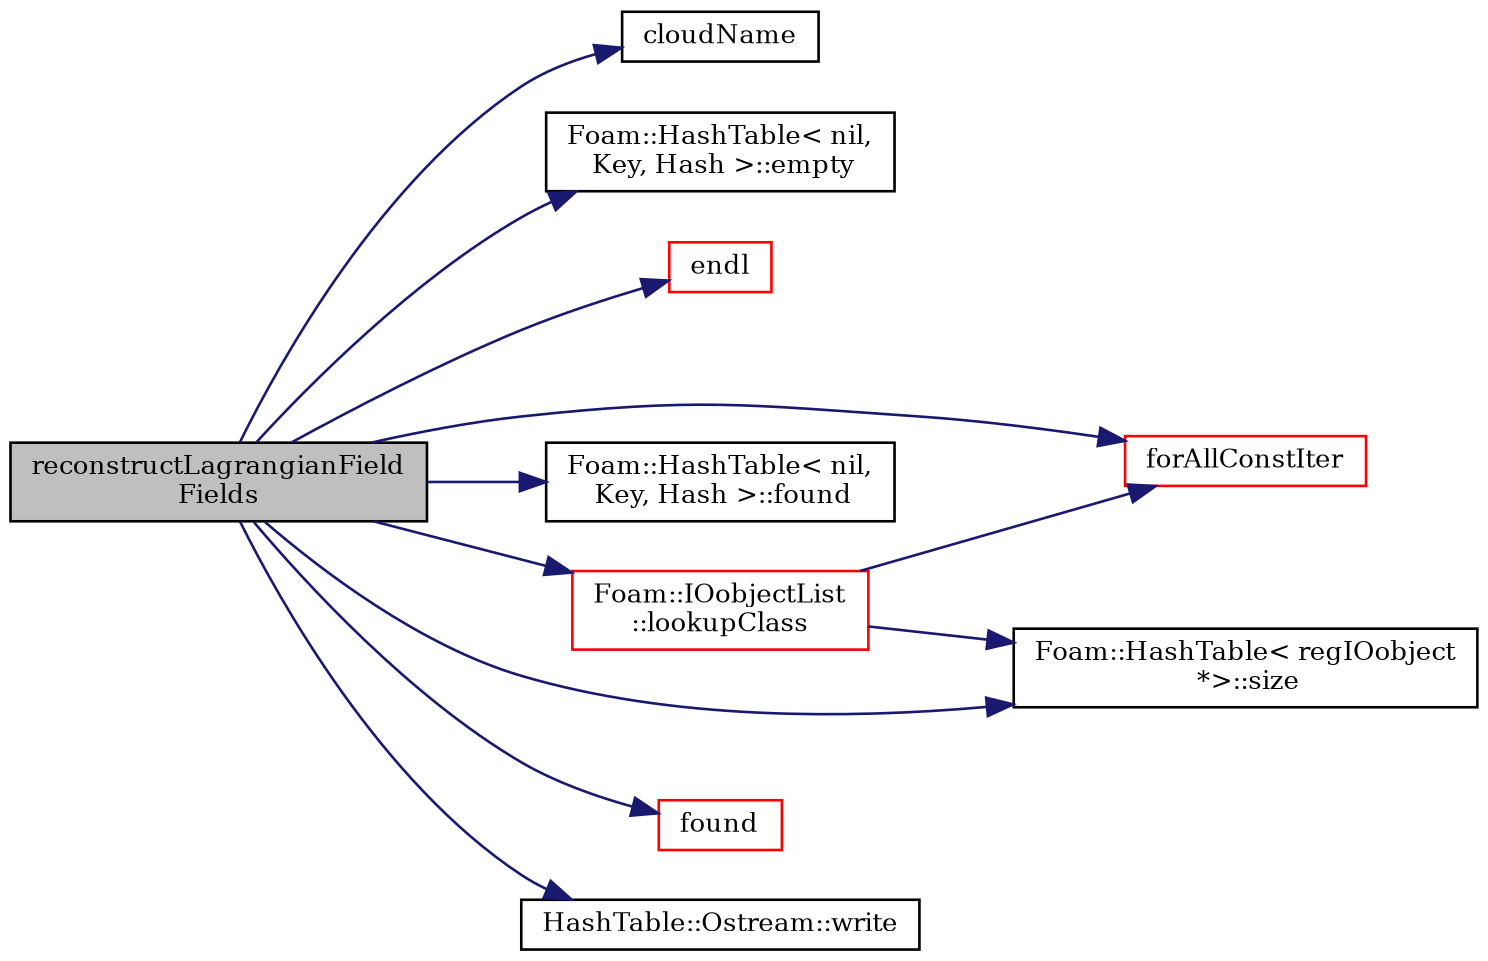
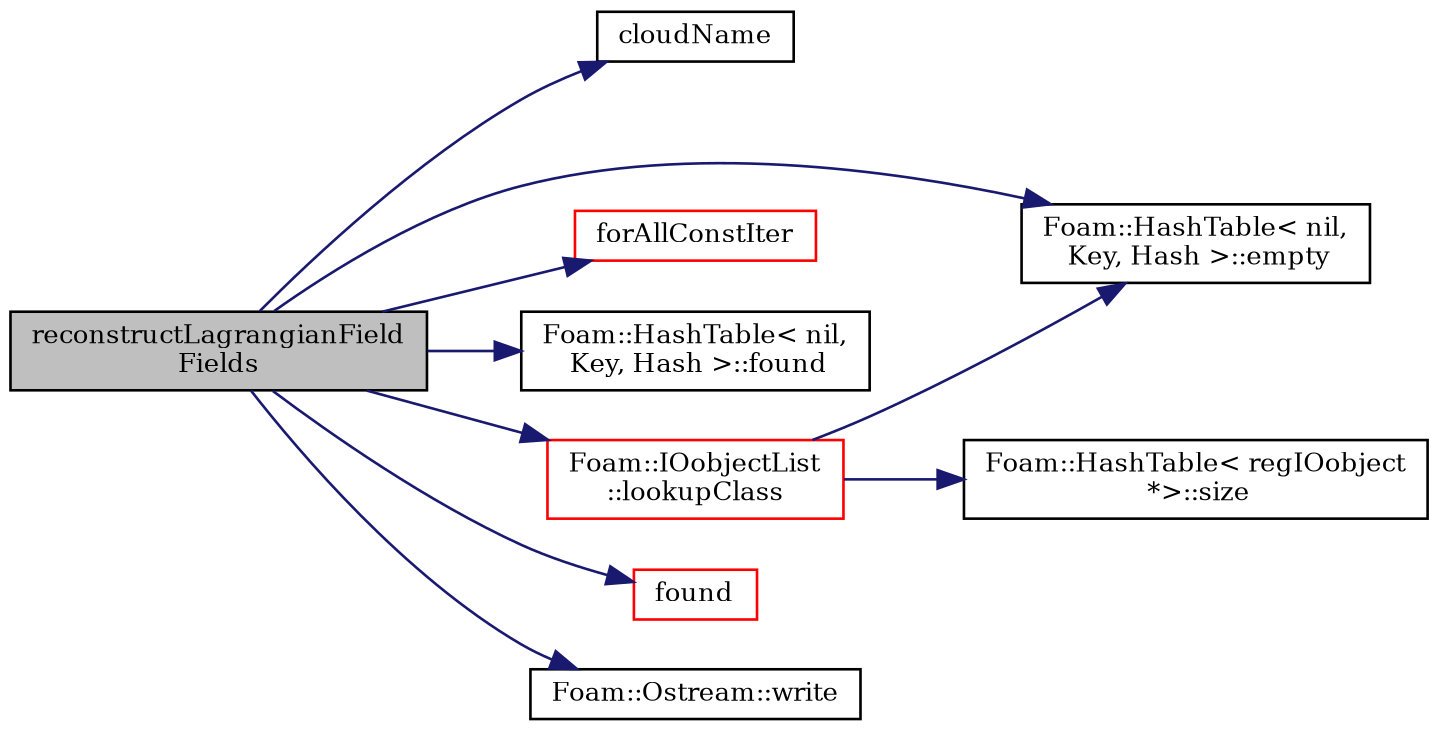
(720, 267) -> none
(995, 532) -> (960, 373)
(603, 695) -> none
(720, 925) -> (695, 694)
